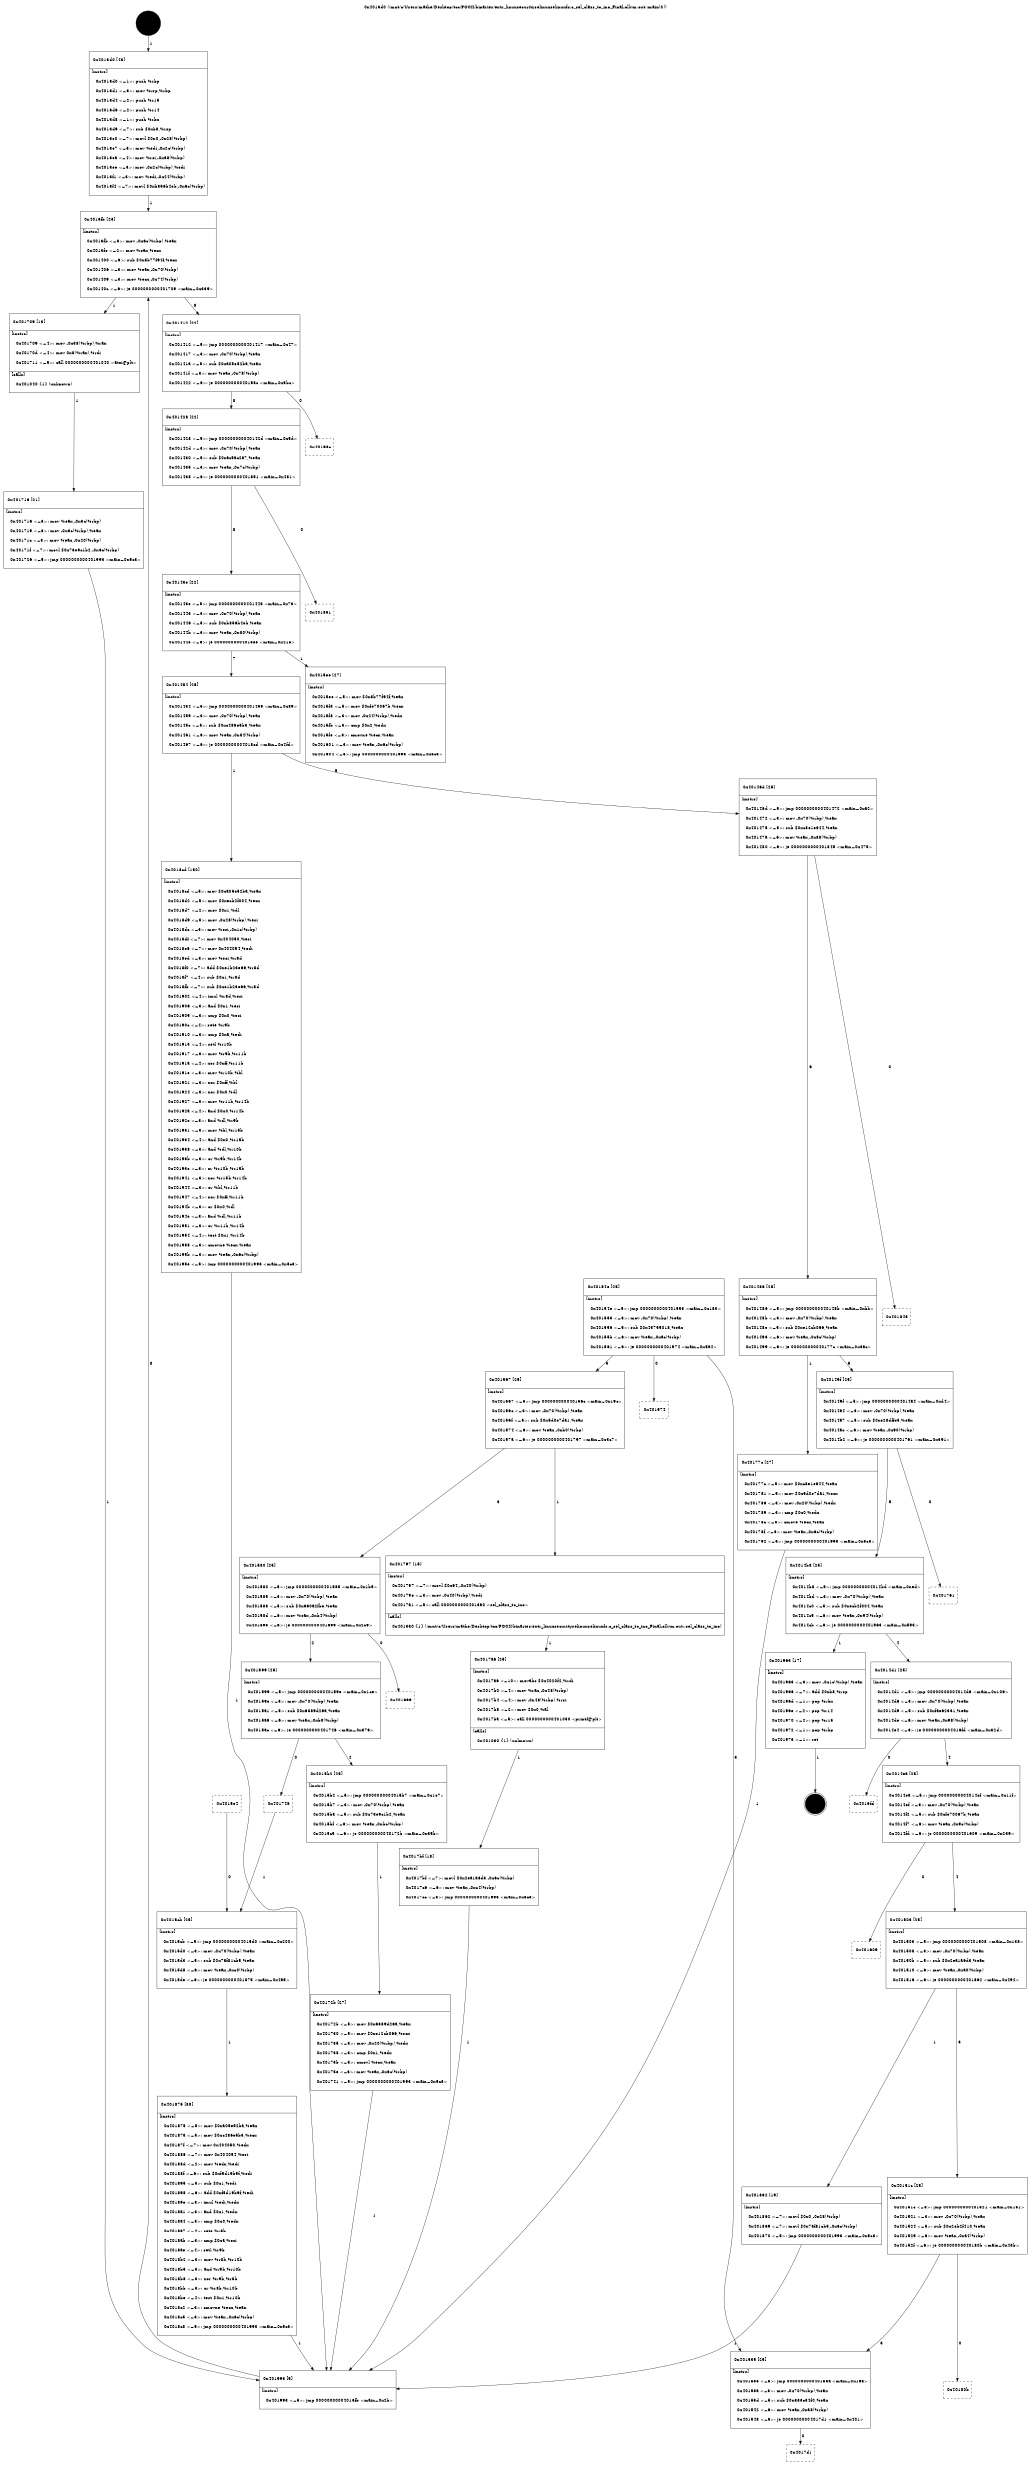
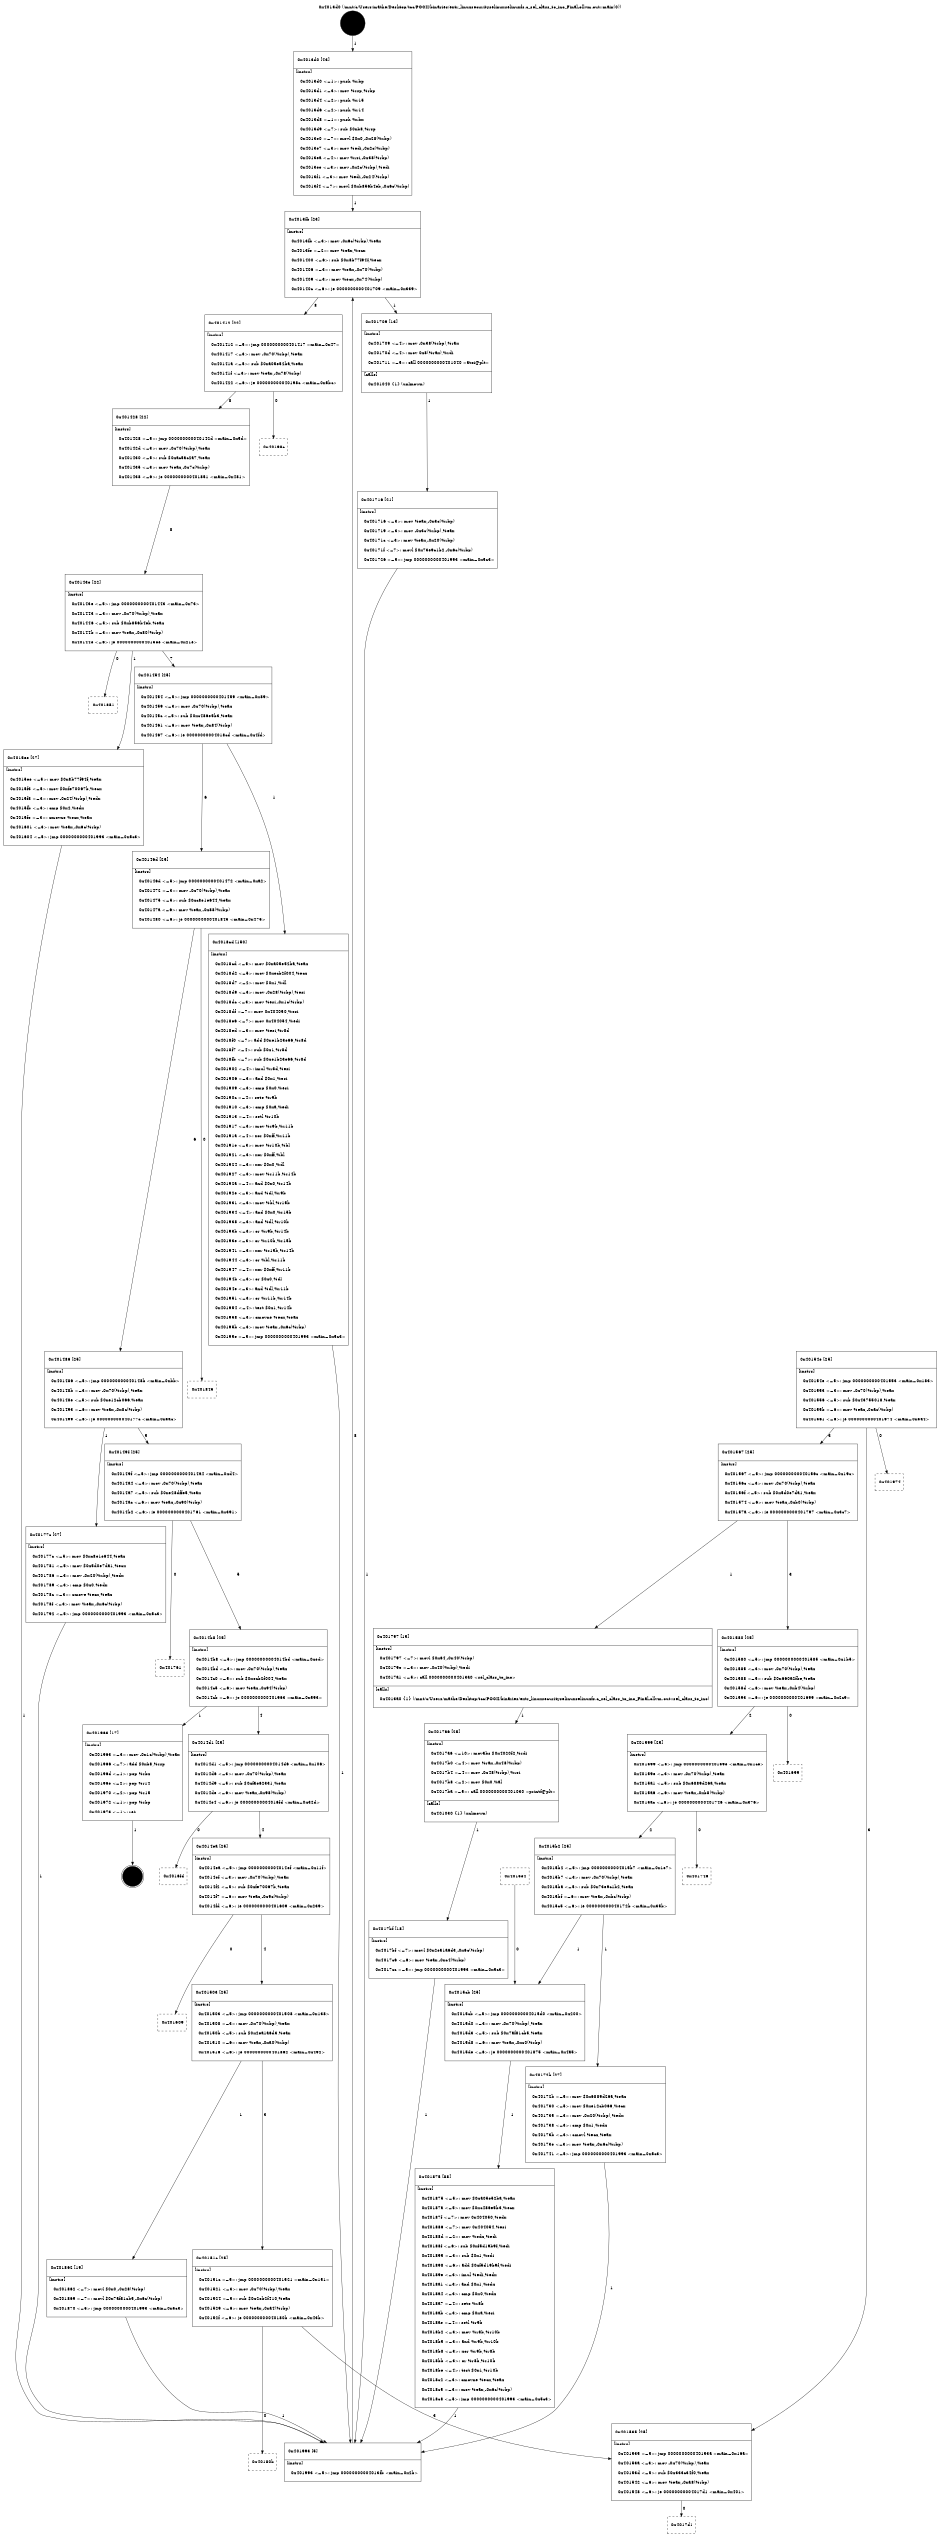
(286, 543) -> (110, 672)
none -> (21, 1774)
(258, 1861) -> (561, 1948)
